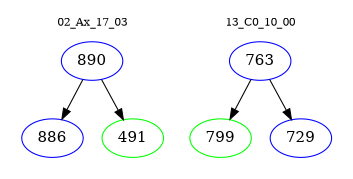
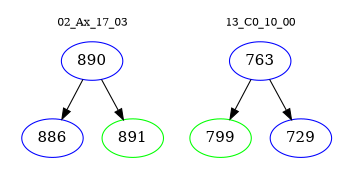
(133, 138) -> (133, 138)
